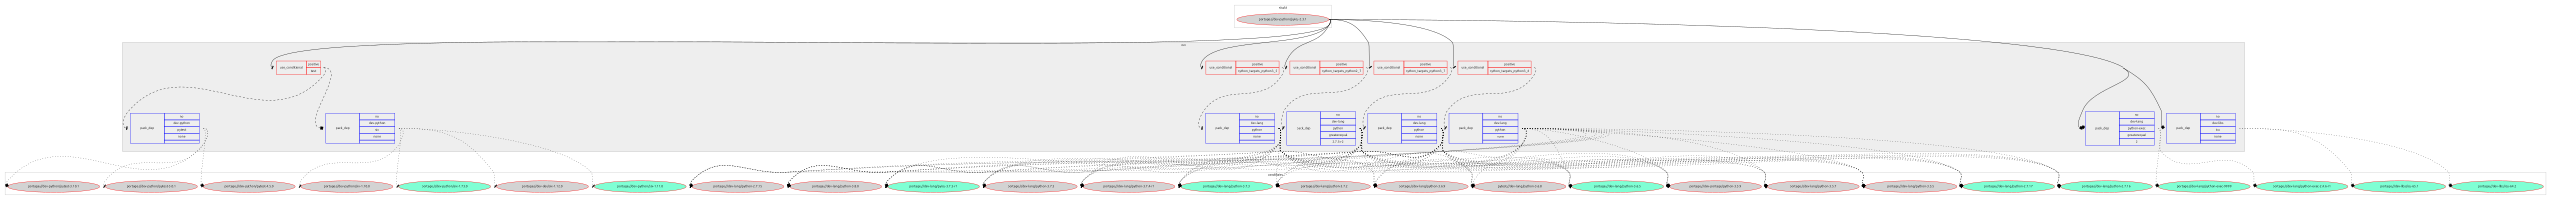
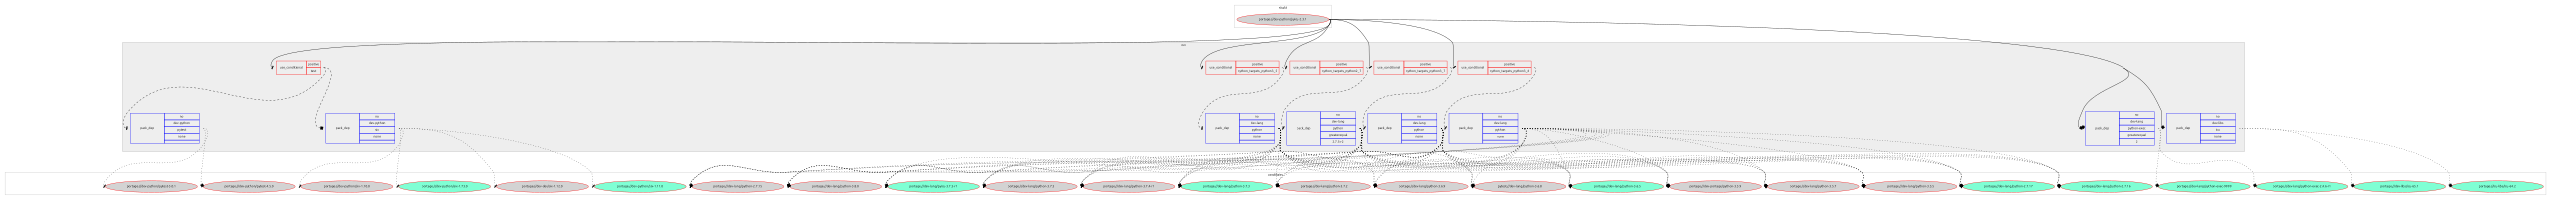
(54, 187) -> none
(2497, 187) -> (2497, 187)
